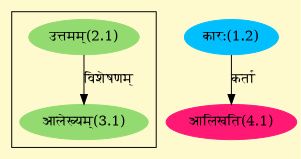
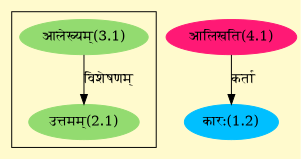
(84, 75) -> (84, 75)
(231, 75) -> (231, 75)
